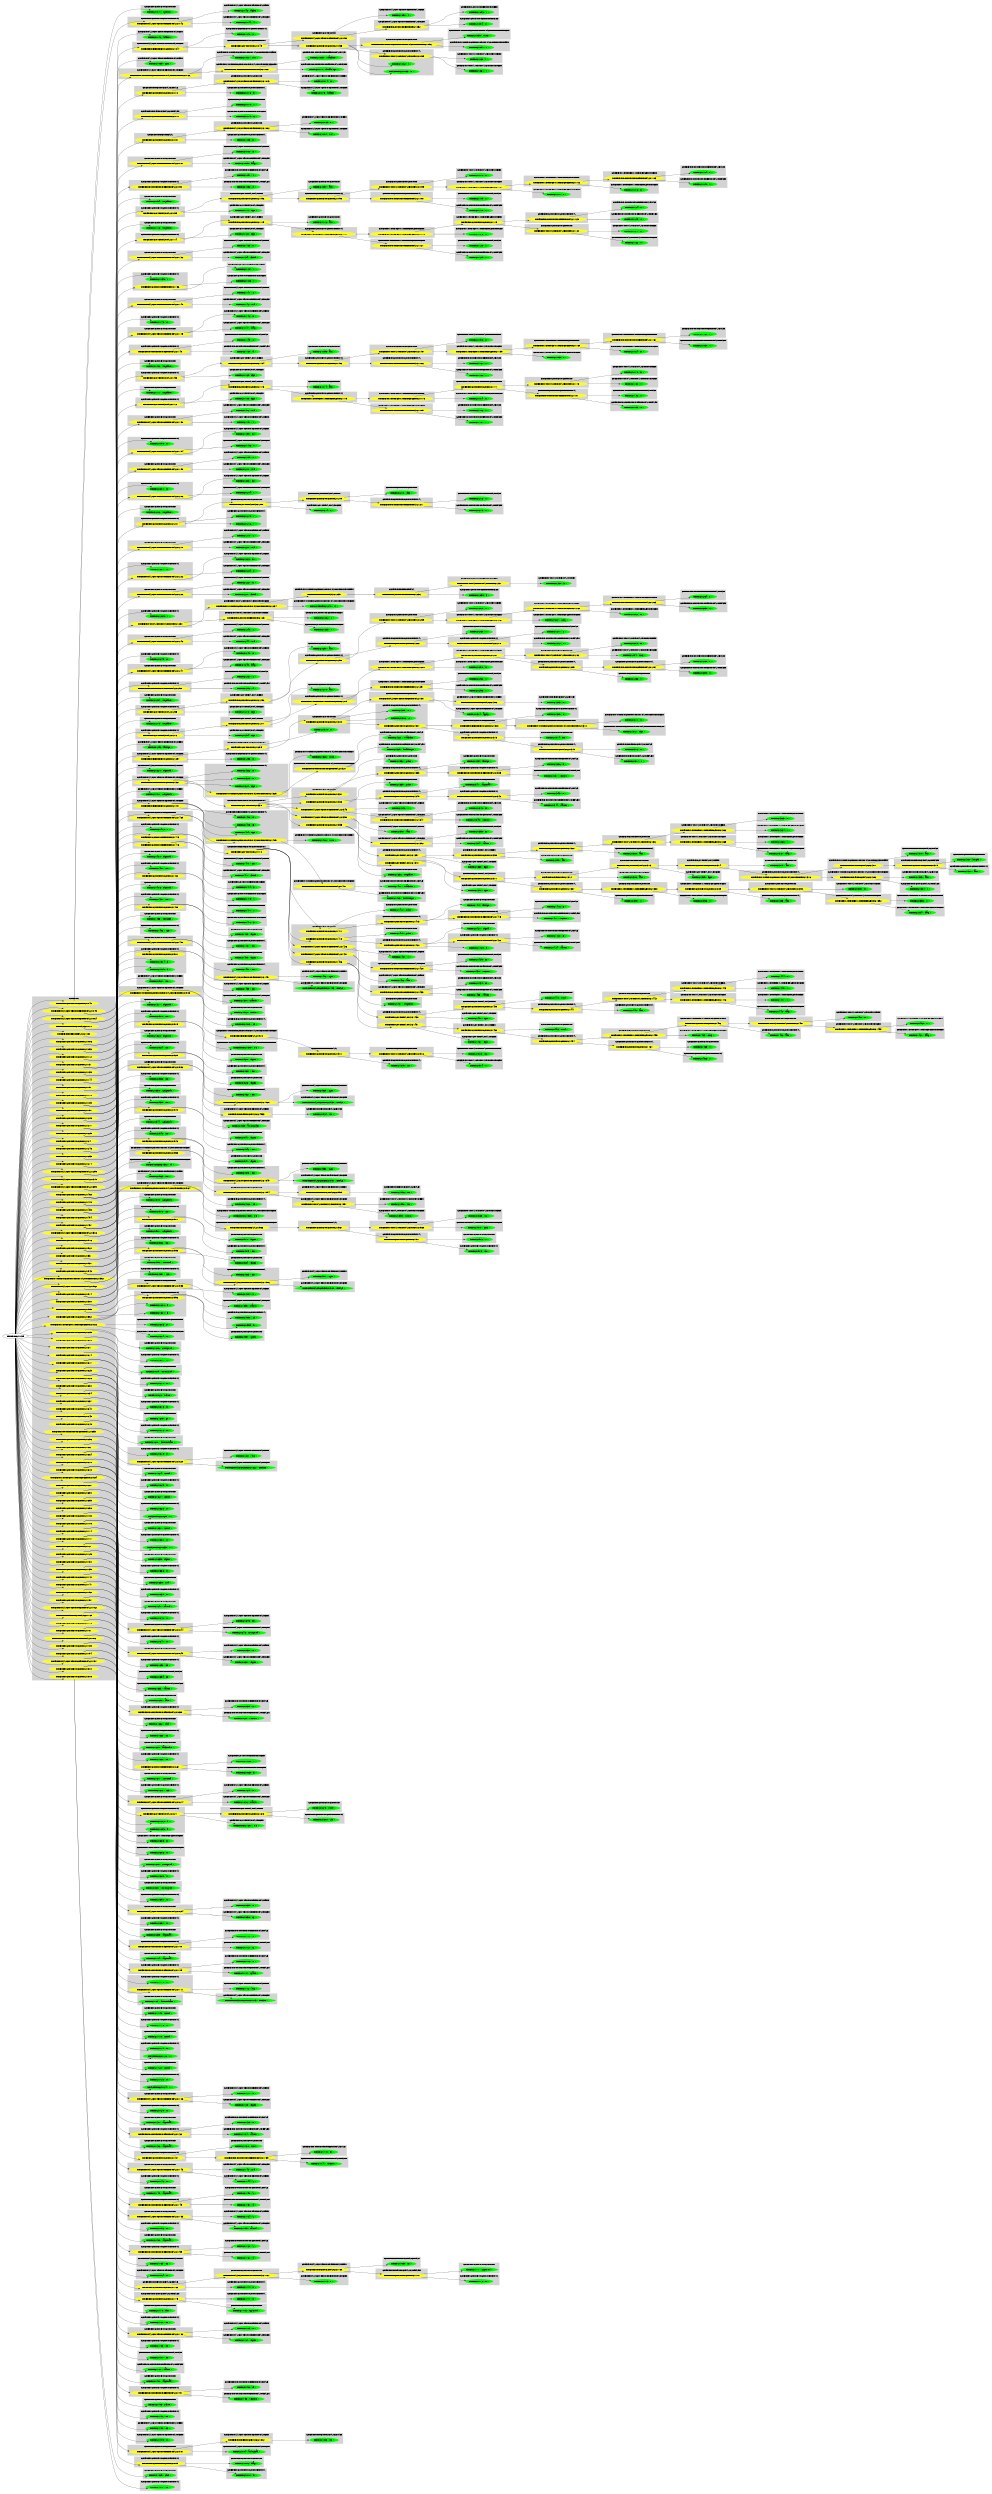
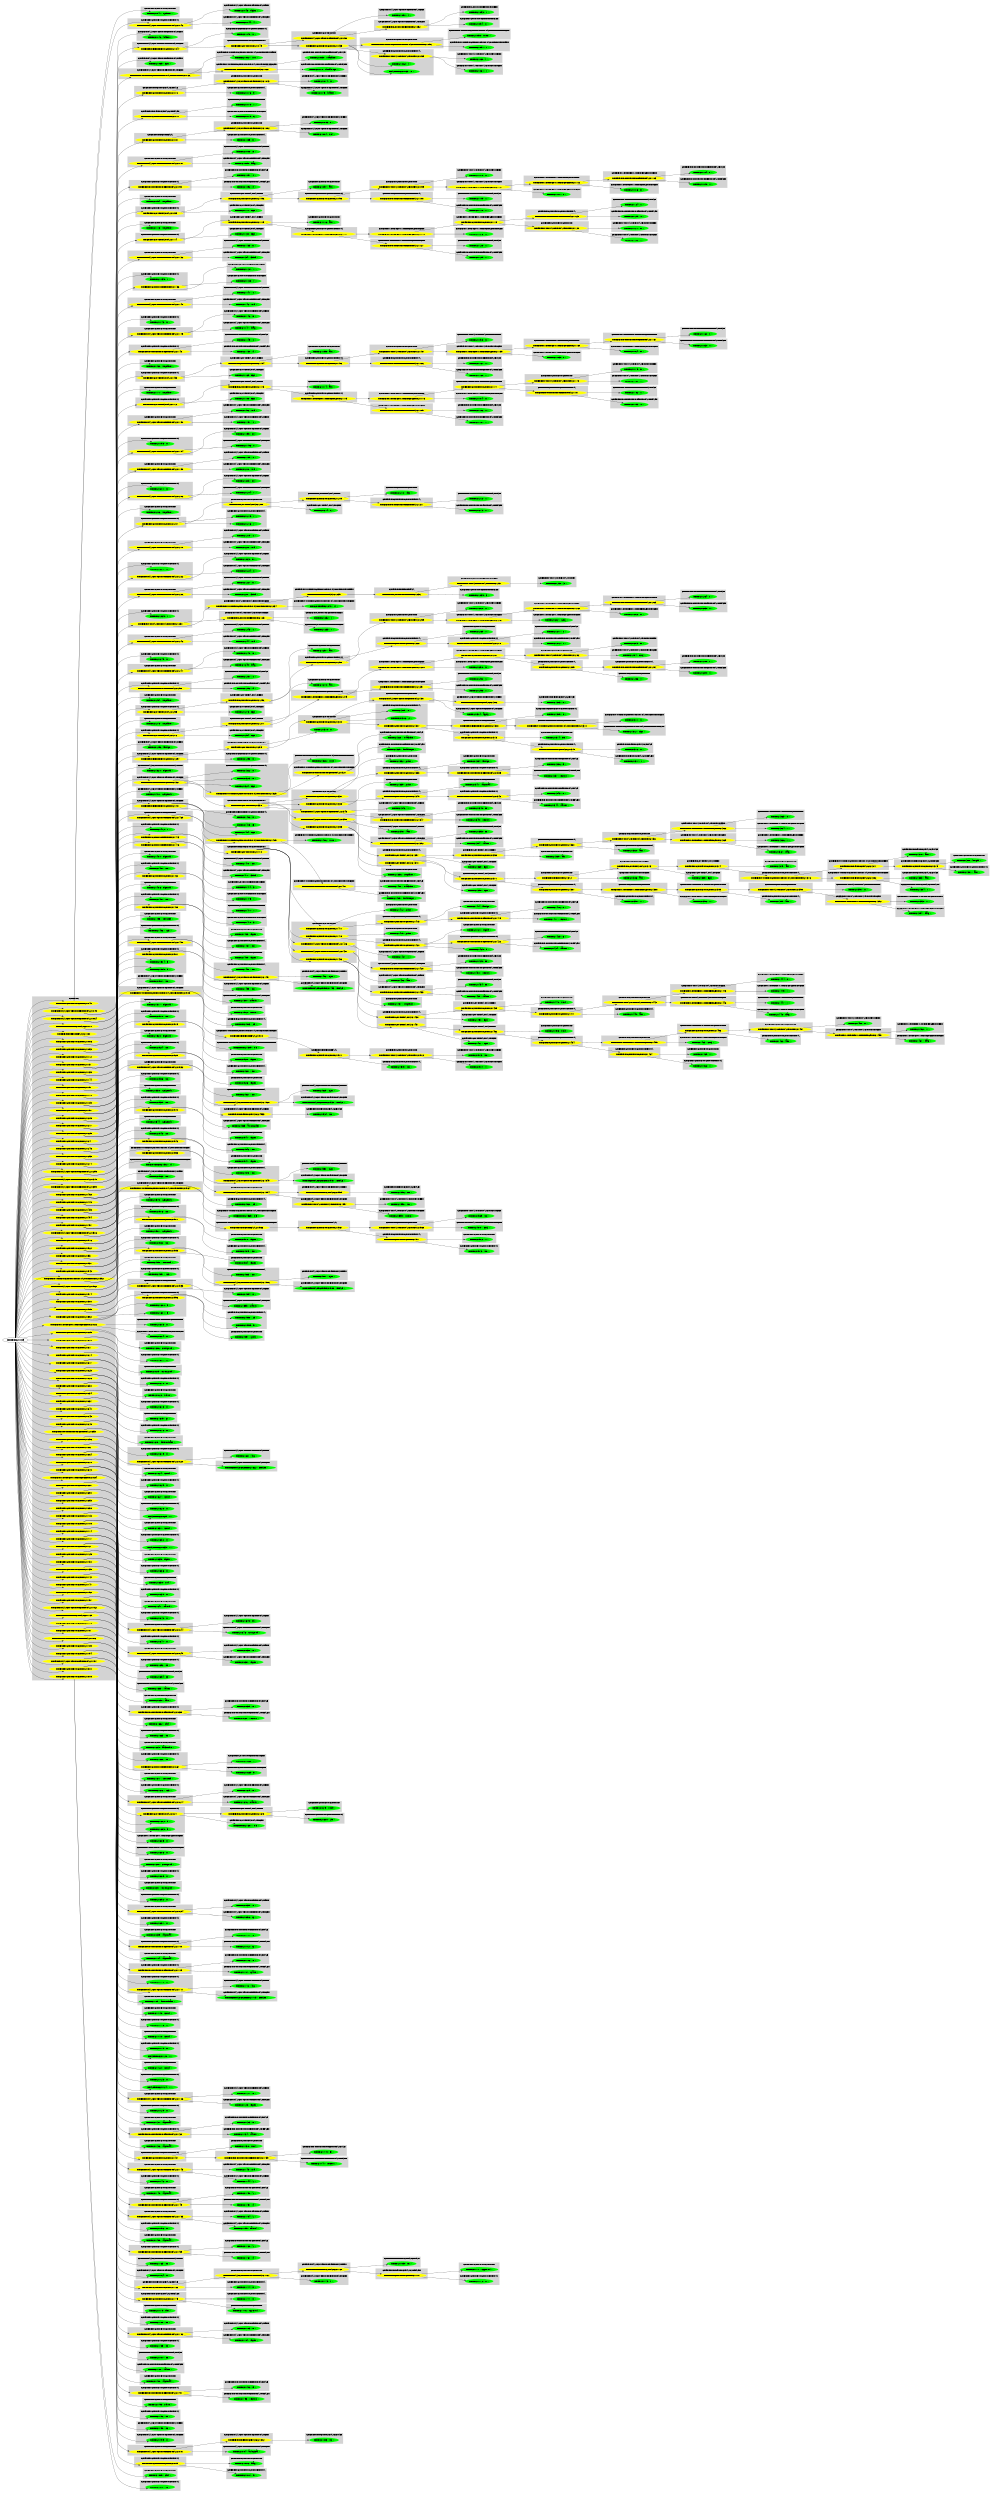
none -> (23, 1398)
